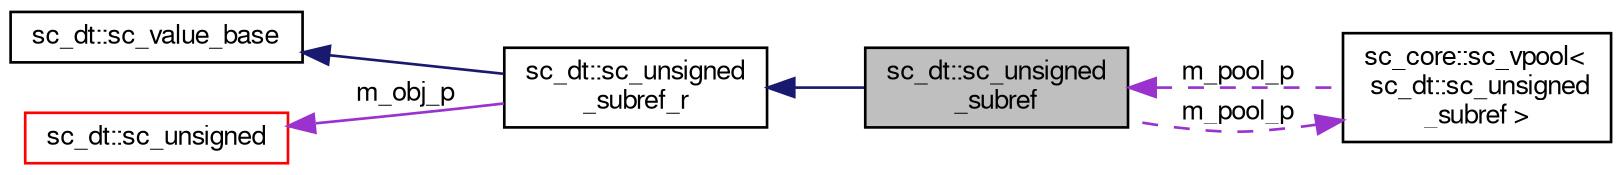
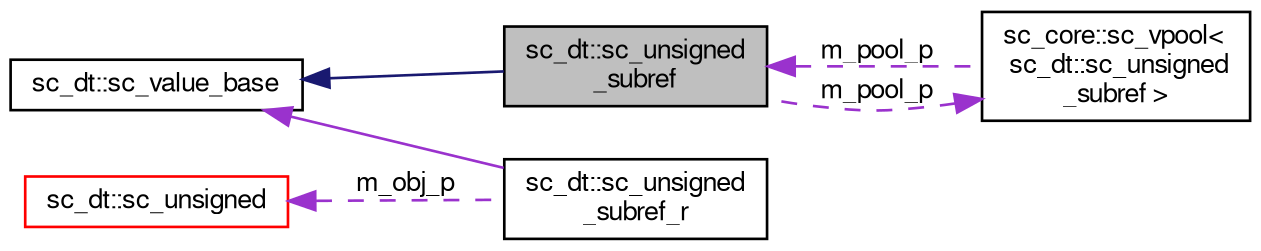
(417, 65) -> (397, 142)
(829, 88) -> (417, 75)
(410, 114) -> (410, 200)
